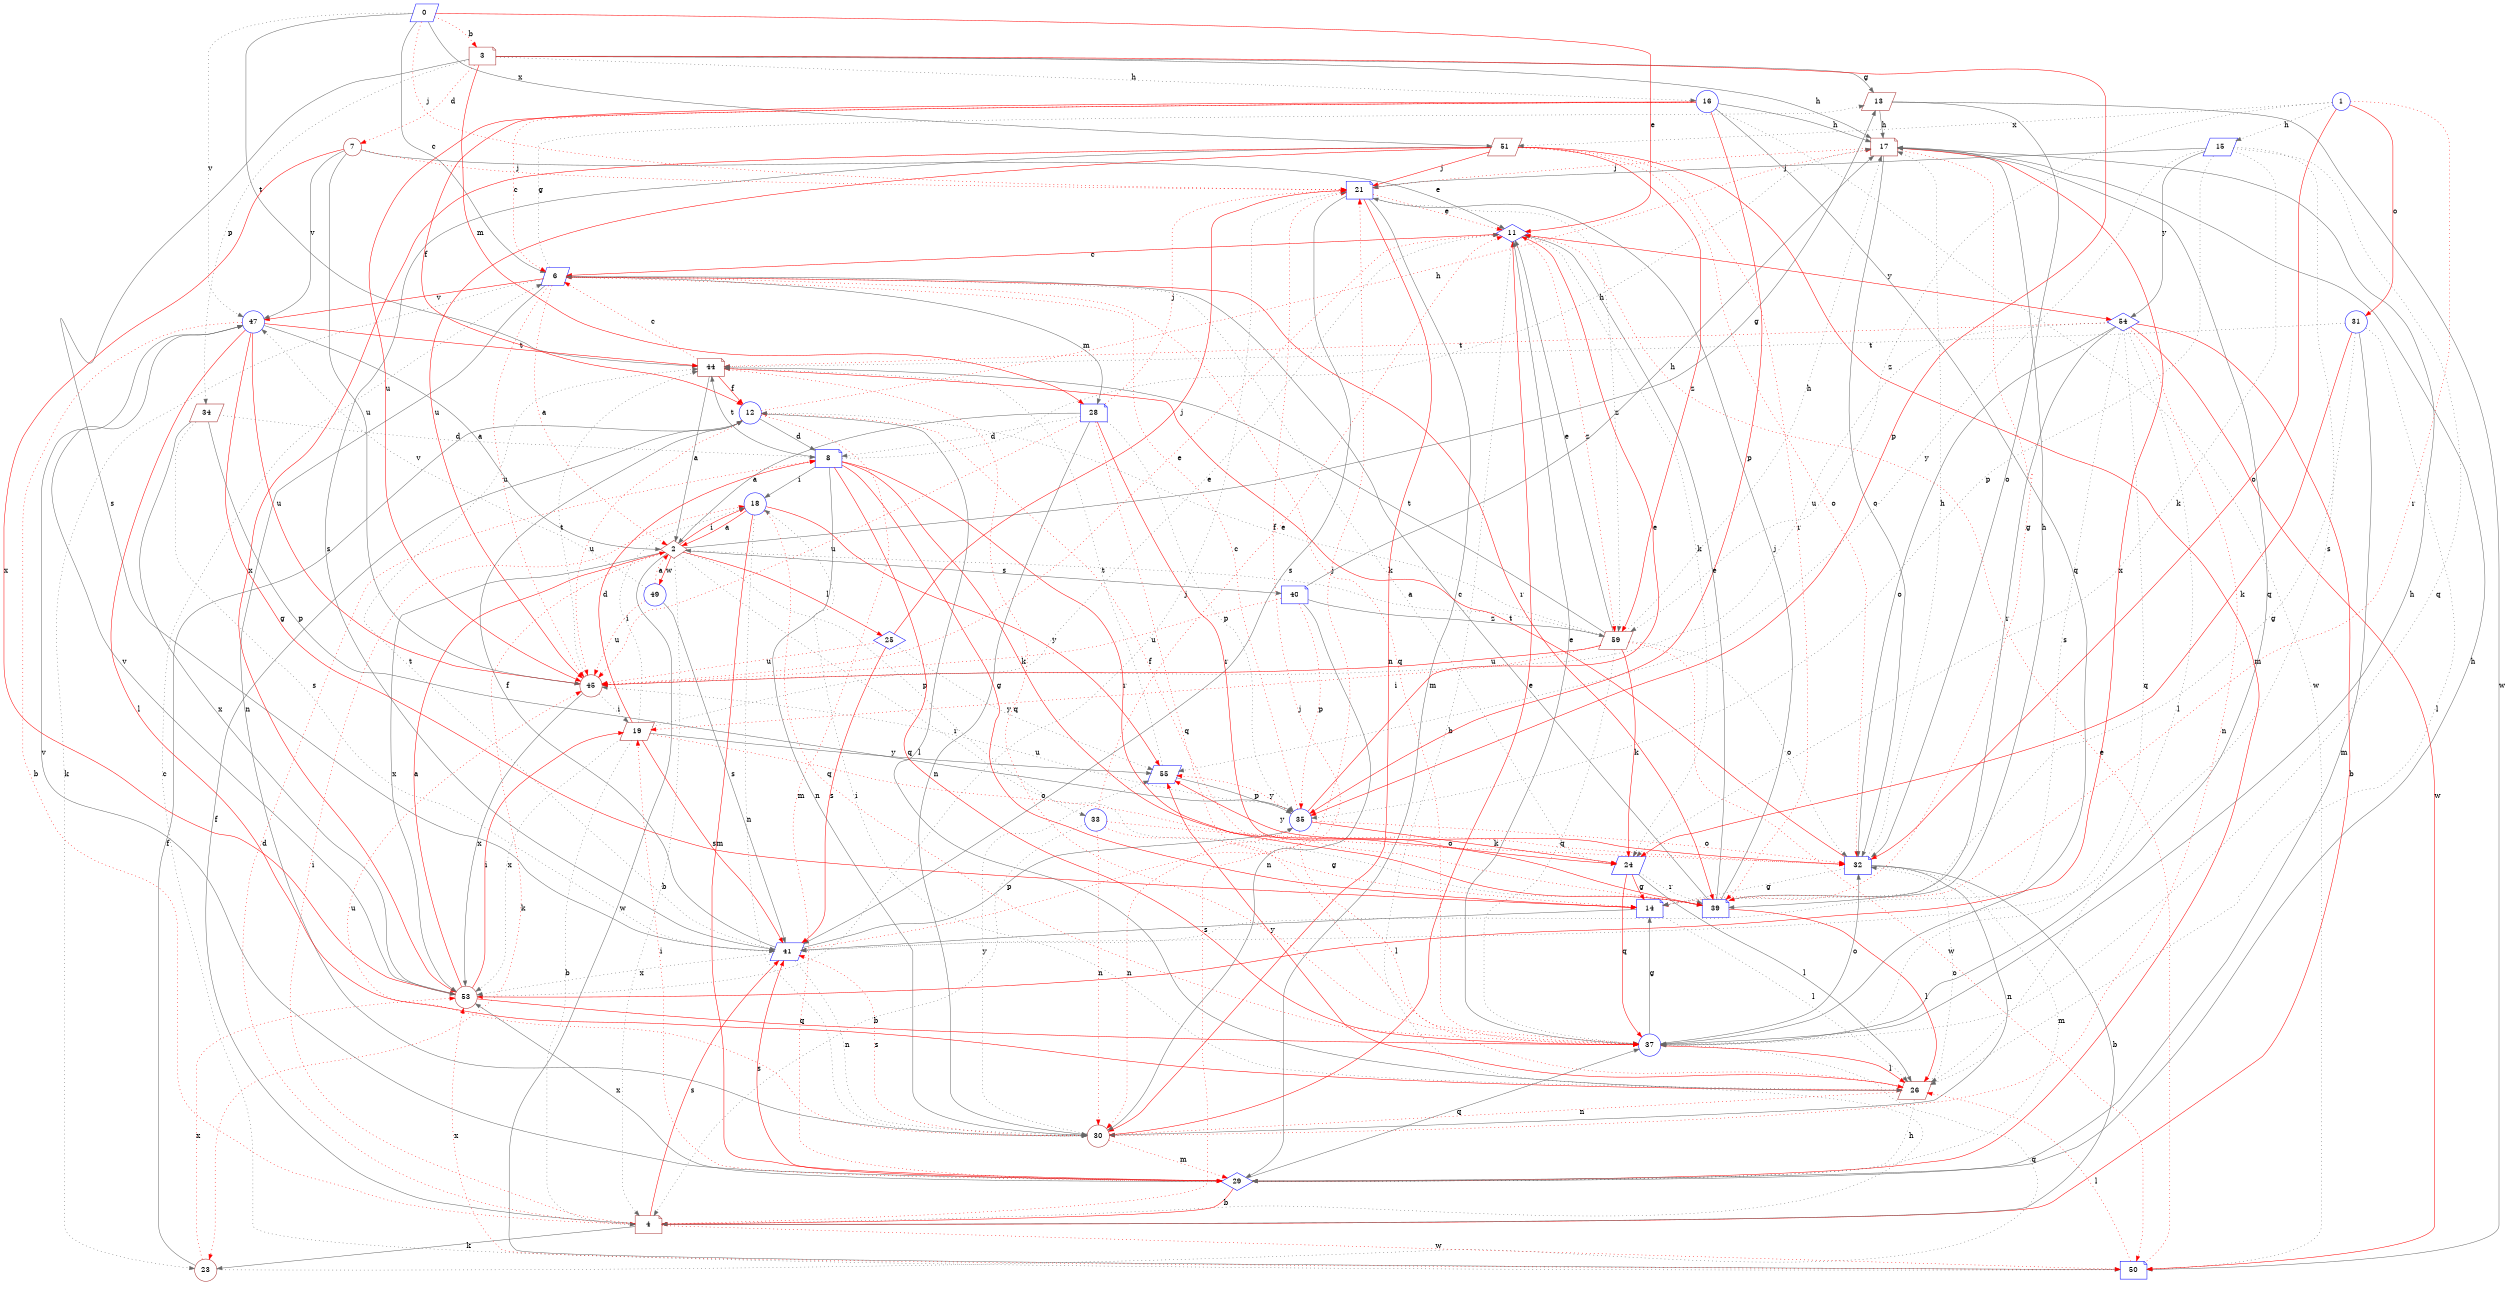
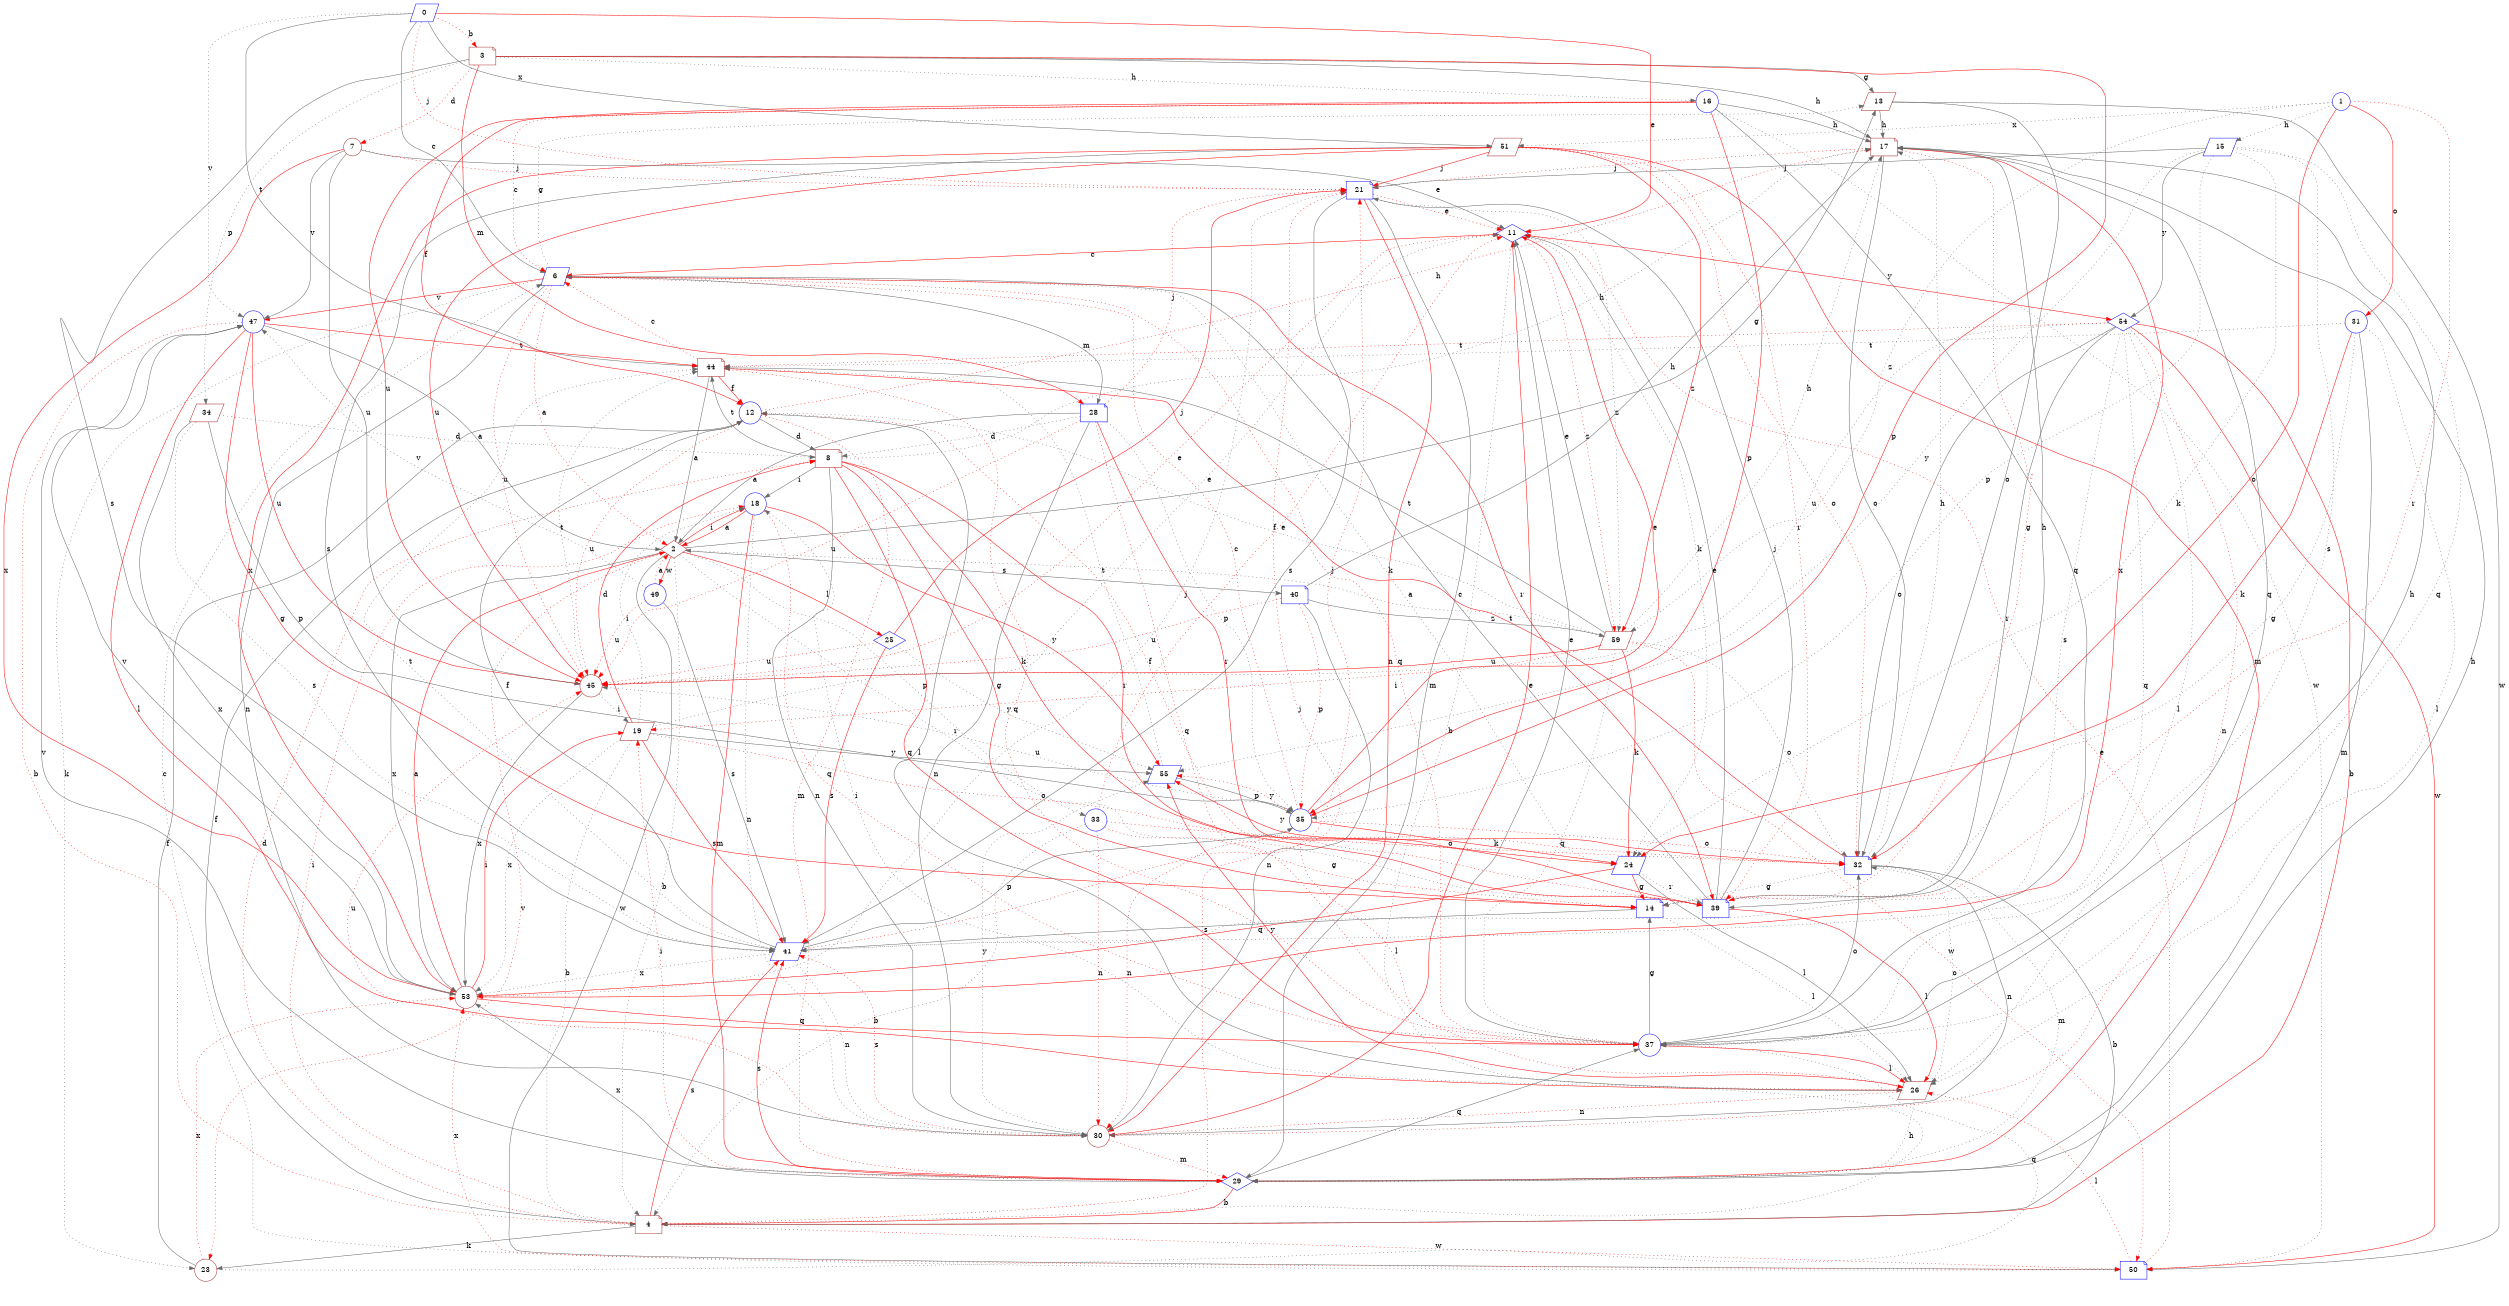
(829, 458) -> (829, 458)
(523, 909) -> (523, 909)
(1622, 956) -> (1051, 955)
